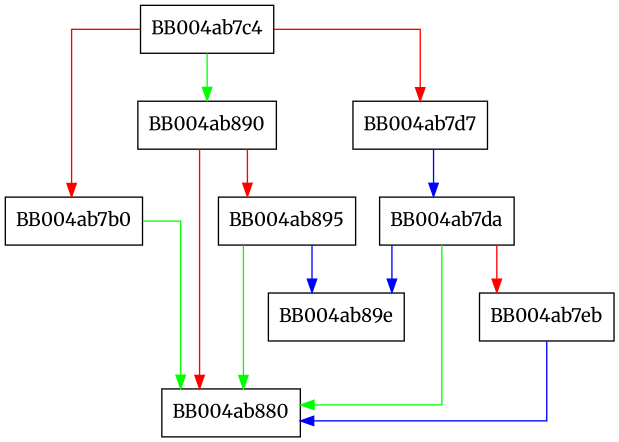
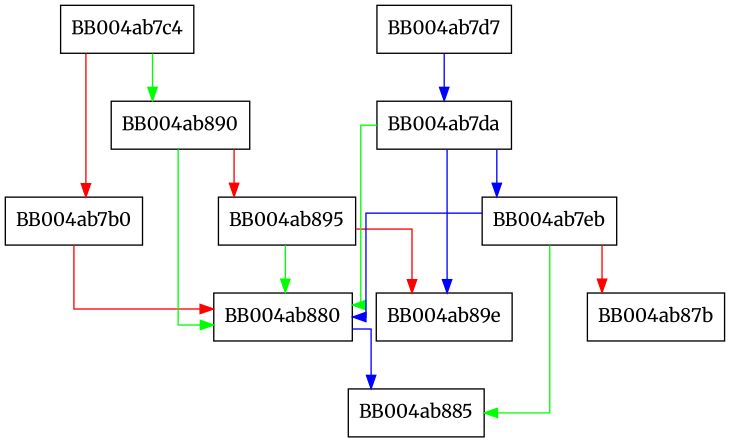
(376, 29) -> none
(200, 262) -> (178, 248)
(312, 262) -> (409, 229)
(497, 262) -> (497, 166)
(181, 279) -> (105, 309)
none -> (656, 317)
none -> (416, 413)
